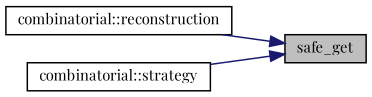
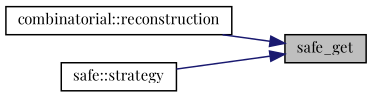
(119, 77) -> (119, 77)
